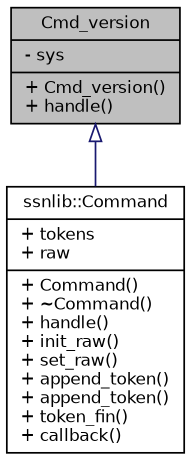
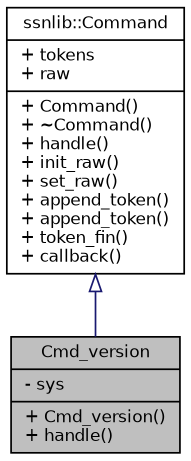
(96, 164) -> (96, 314)
